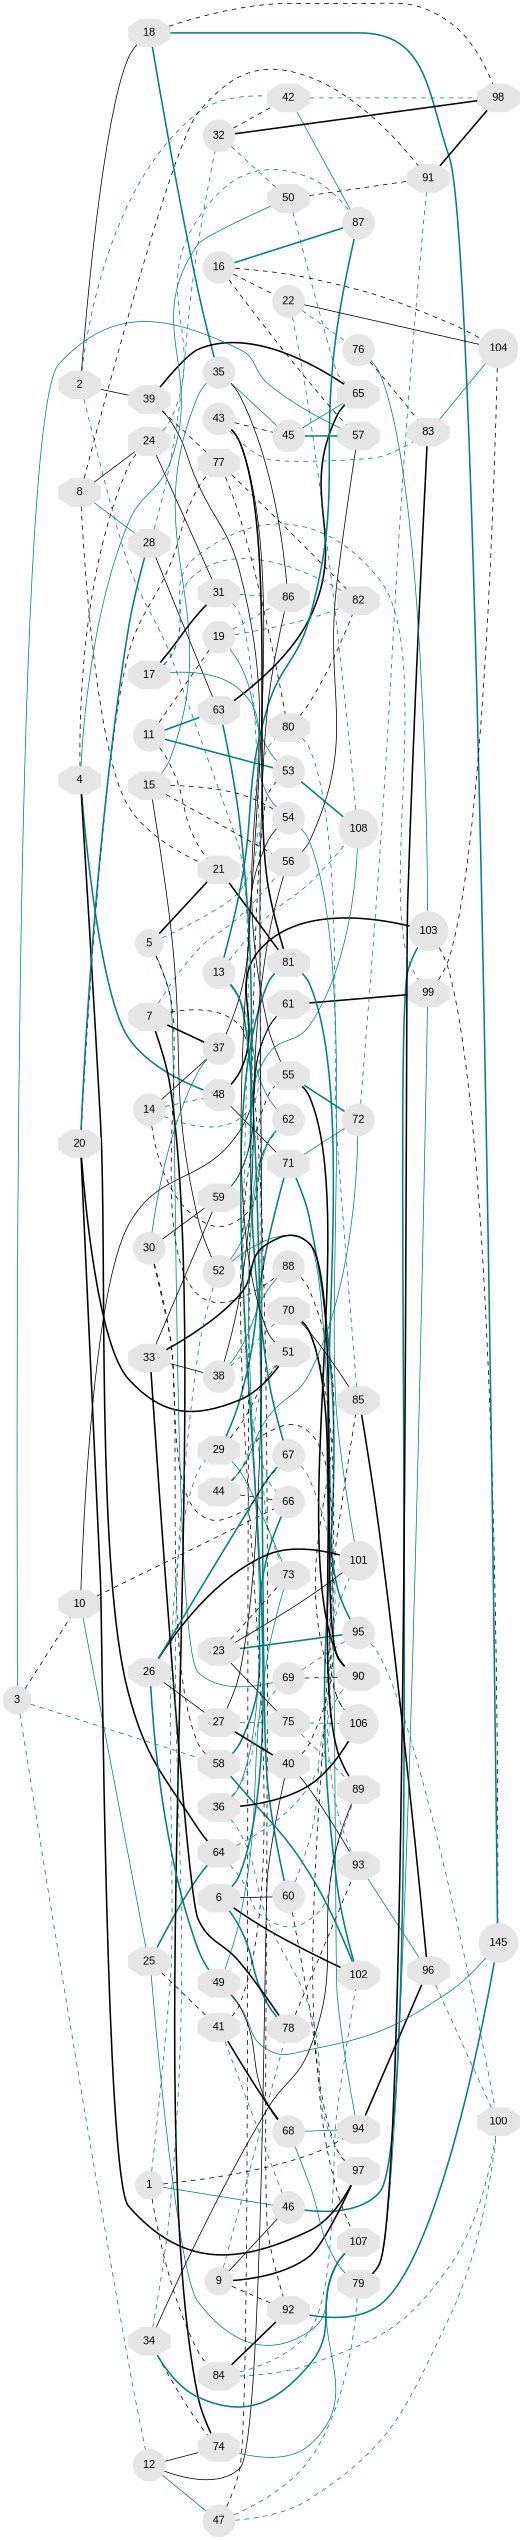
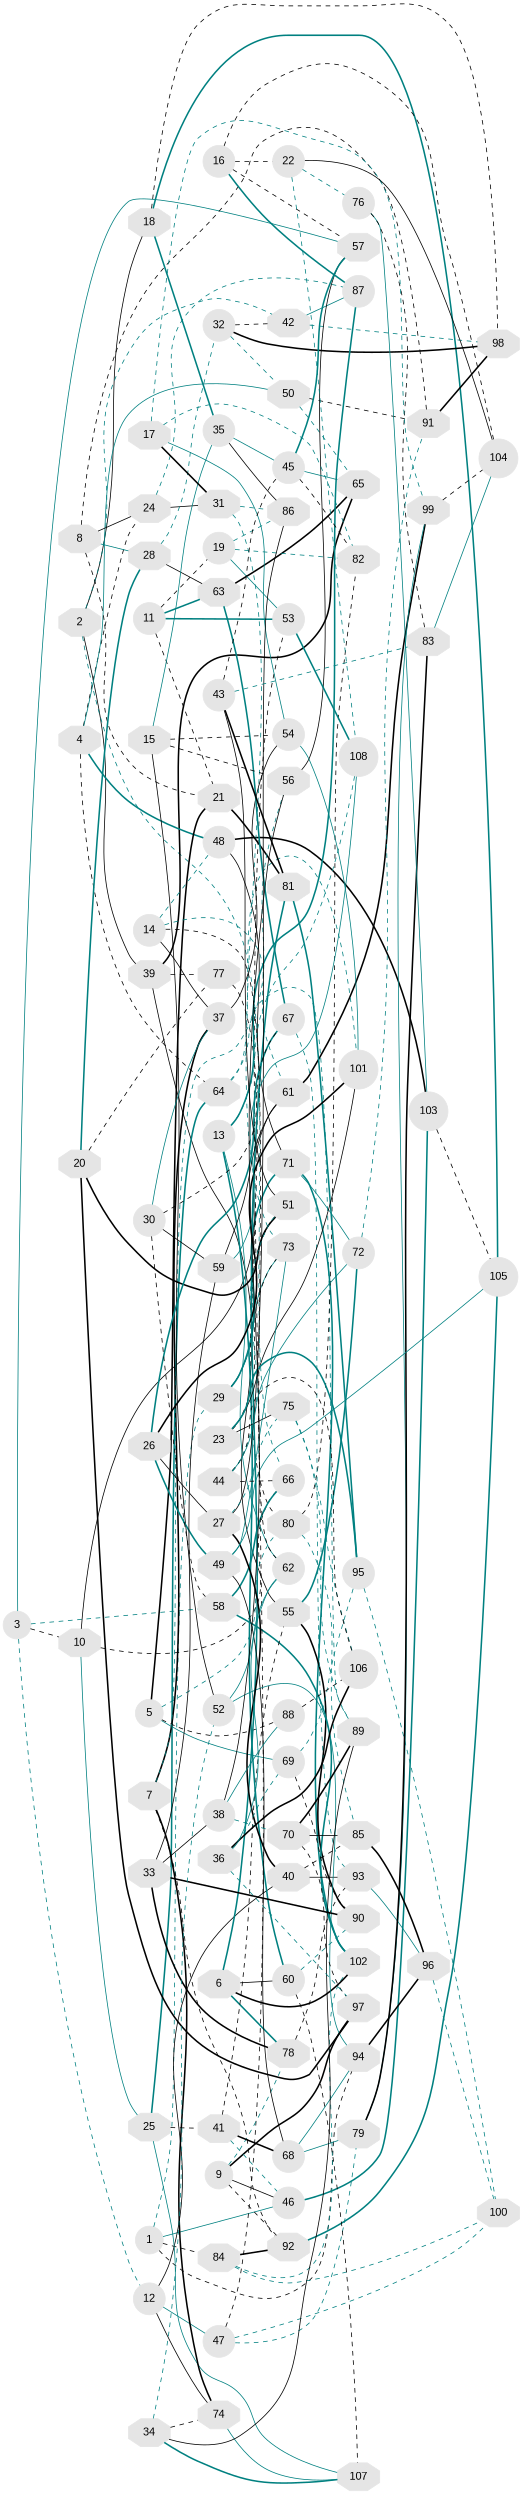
(289, 531) -> (317, 500)
(104, 1355) -> (105, 934)
(498, 1943) -> (498, 1277)
